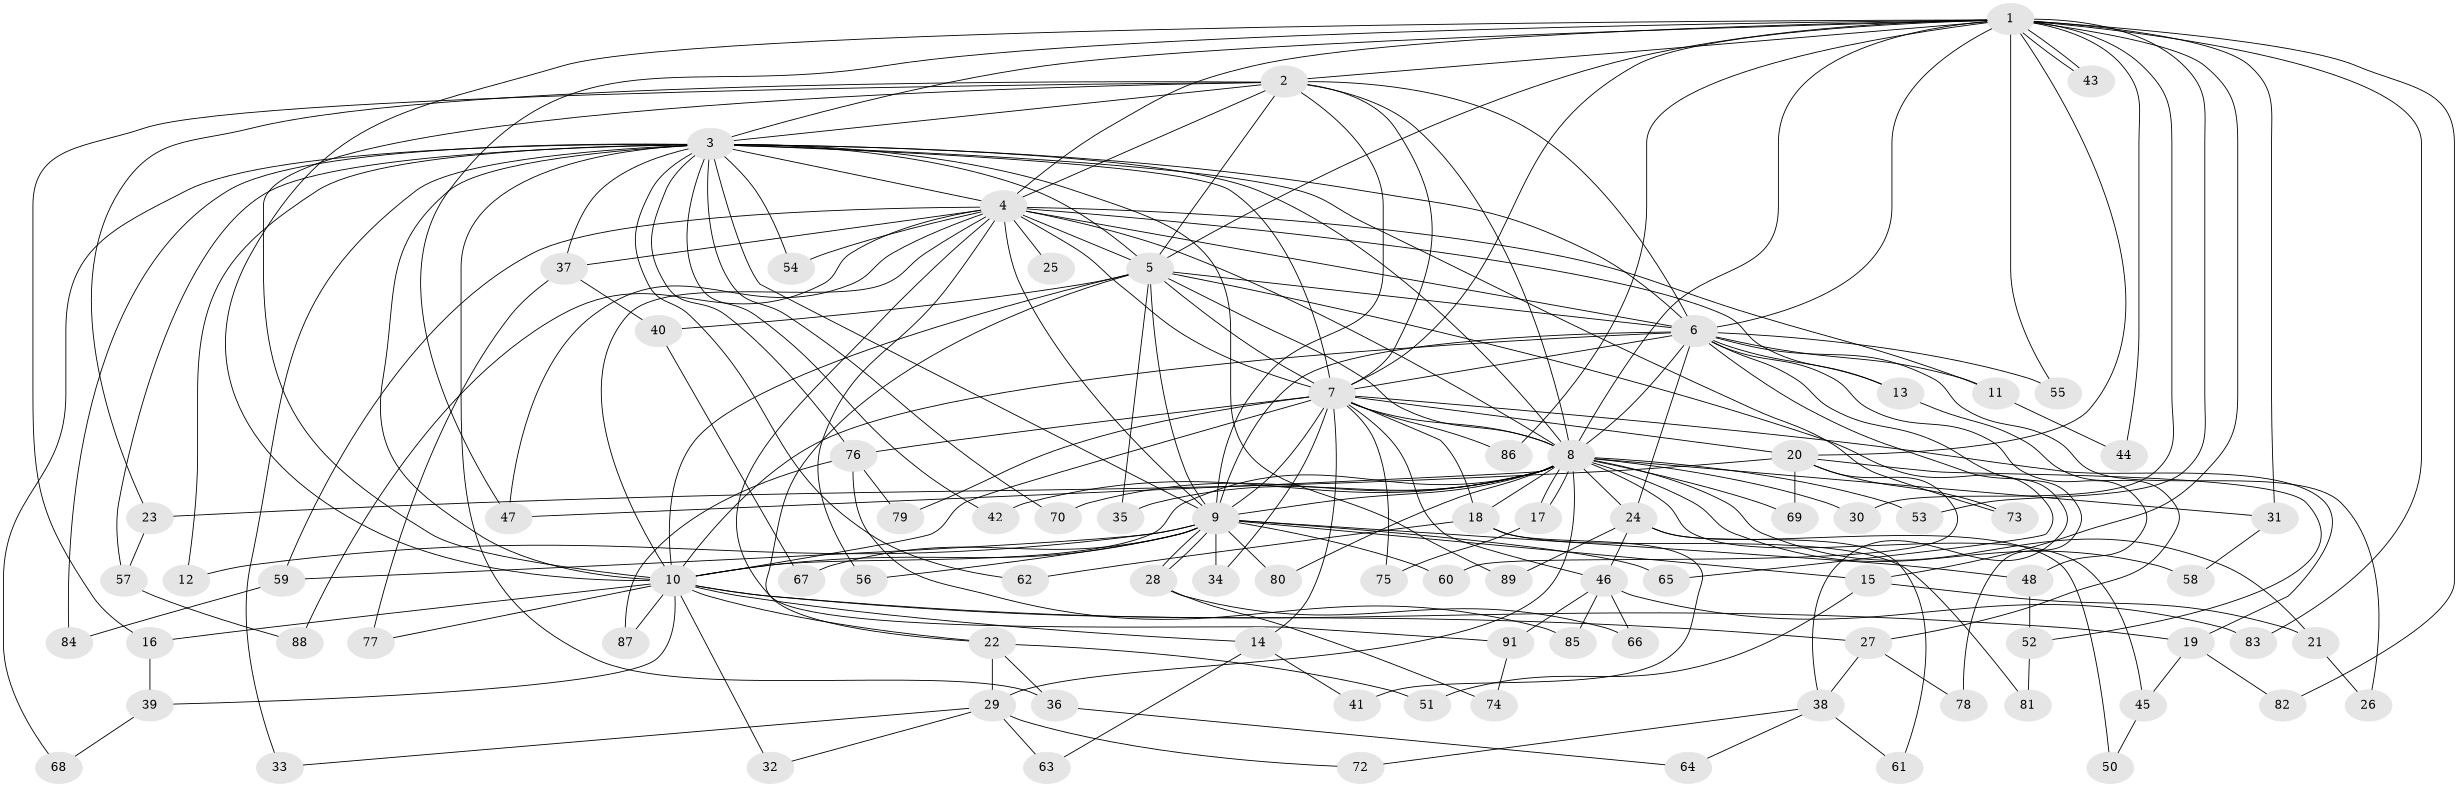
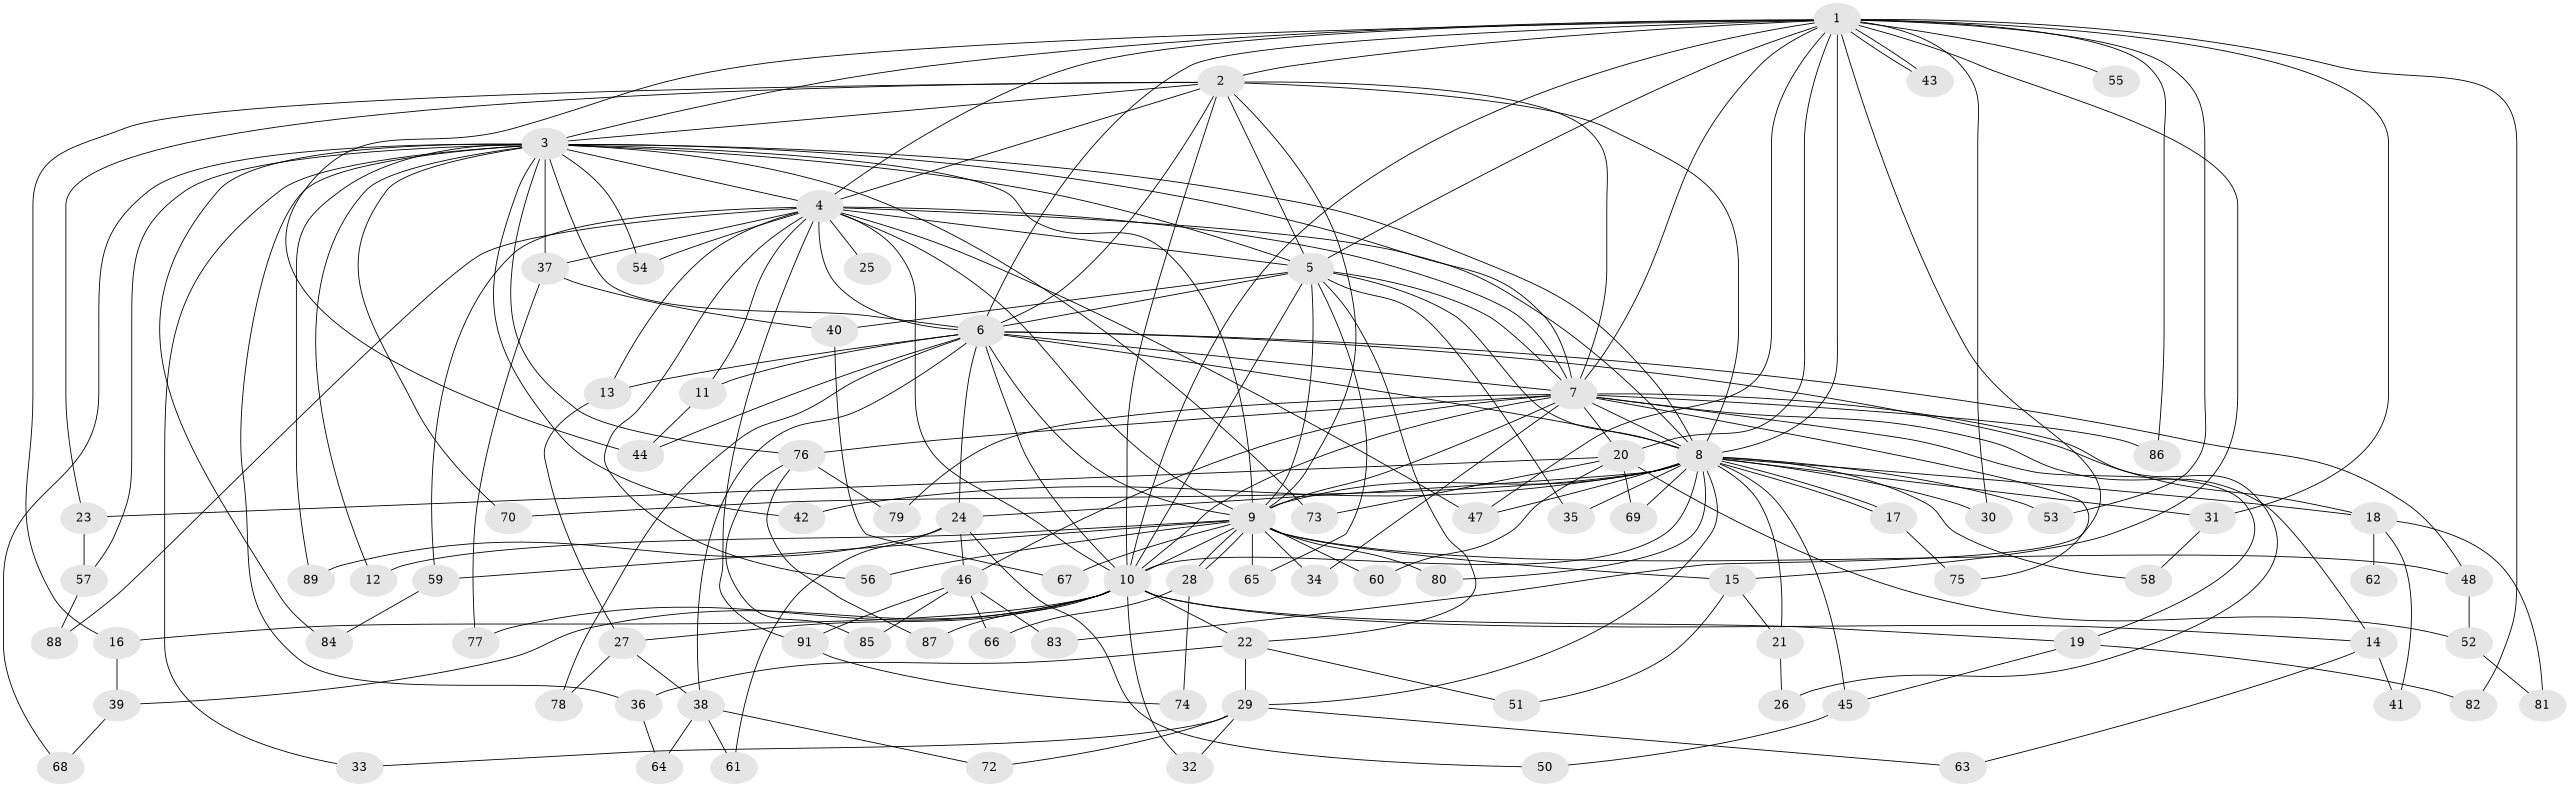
(388, 342) -> none
(1897, 350) -> (809, 388)
(748, 388) -> none
